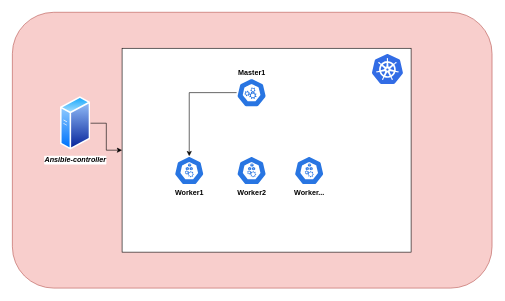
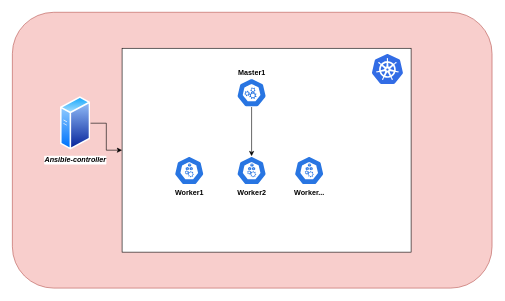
(212, 93) -> (252, 129)
